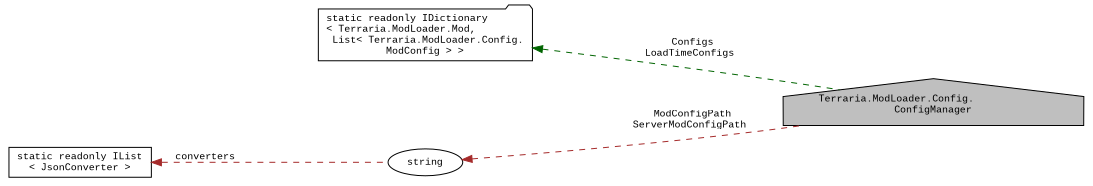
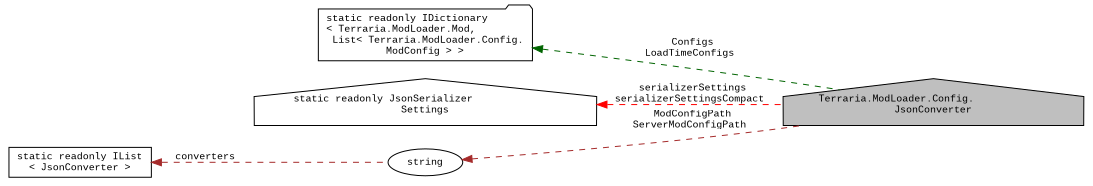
none -> (425, 105)
(933, 105) -> (933, 105)
